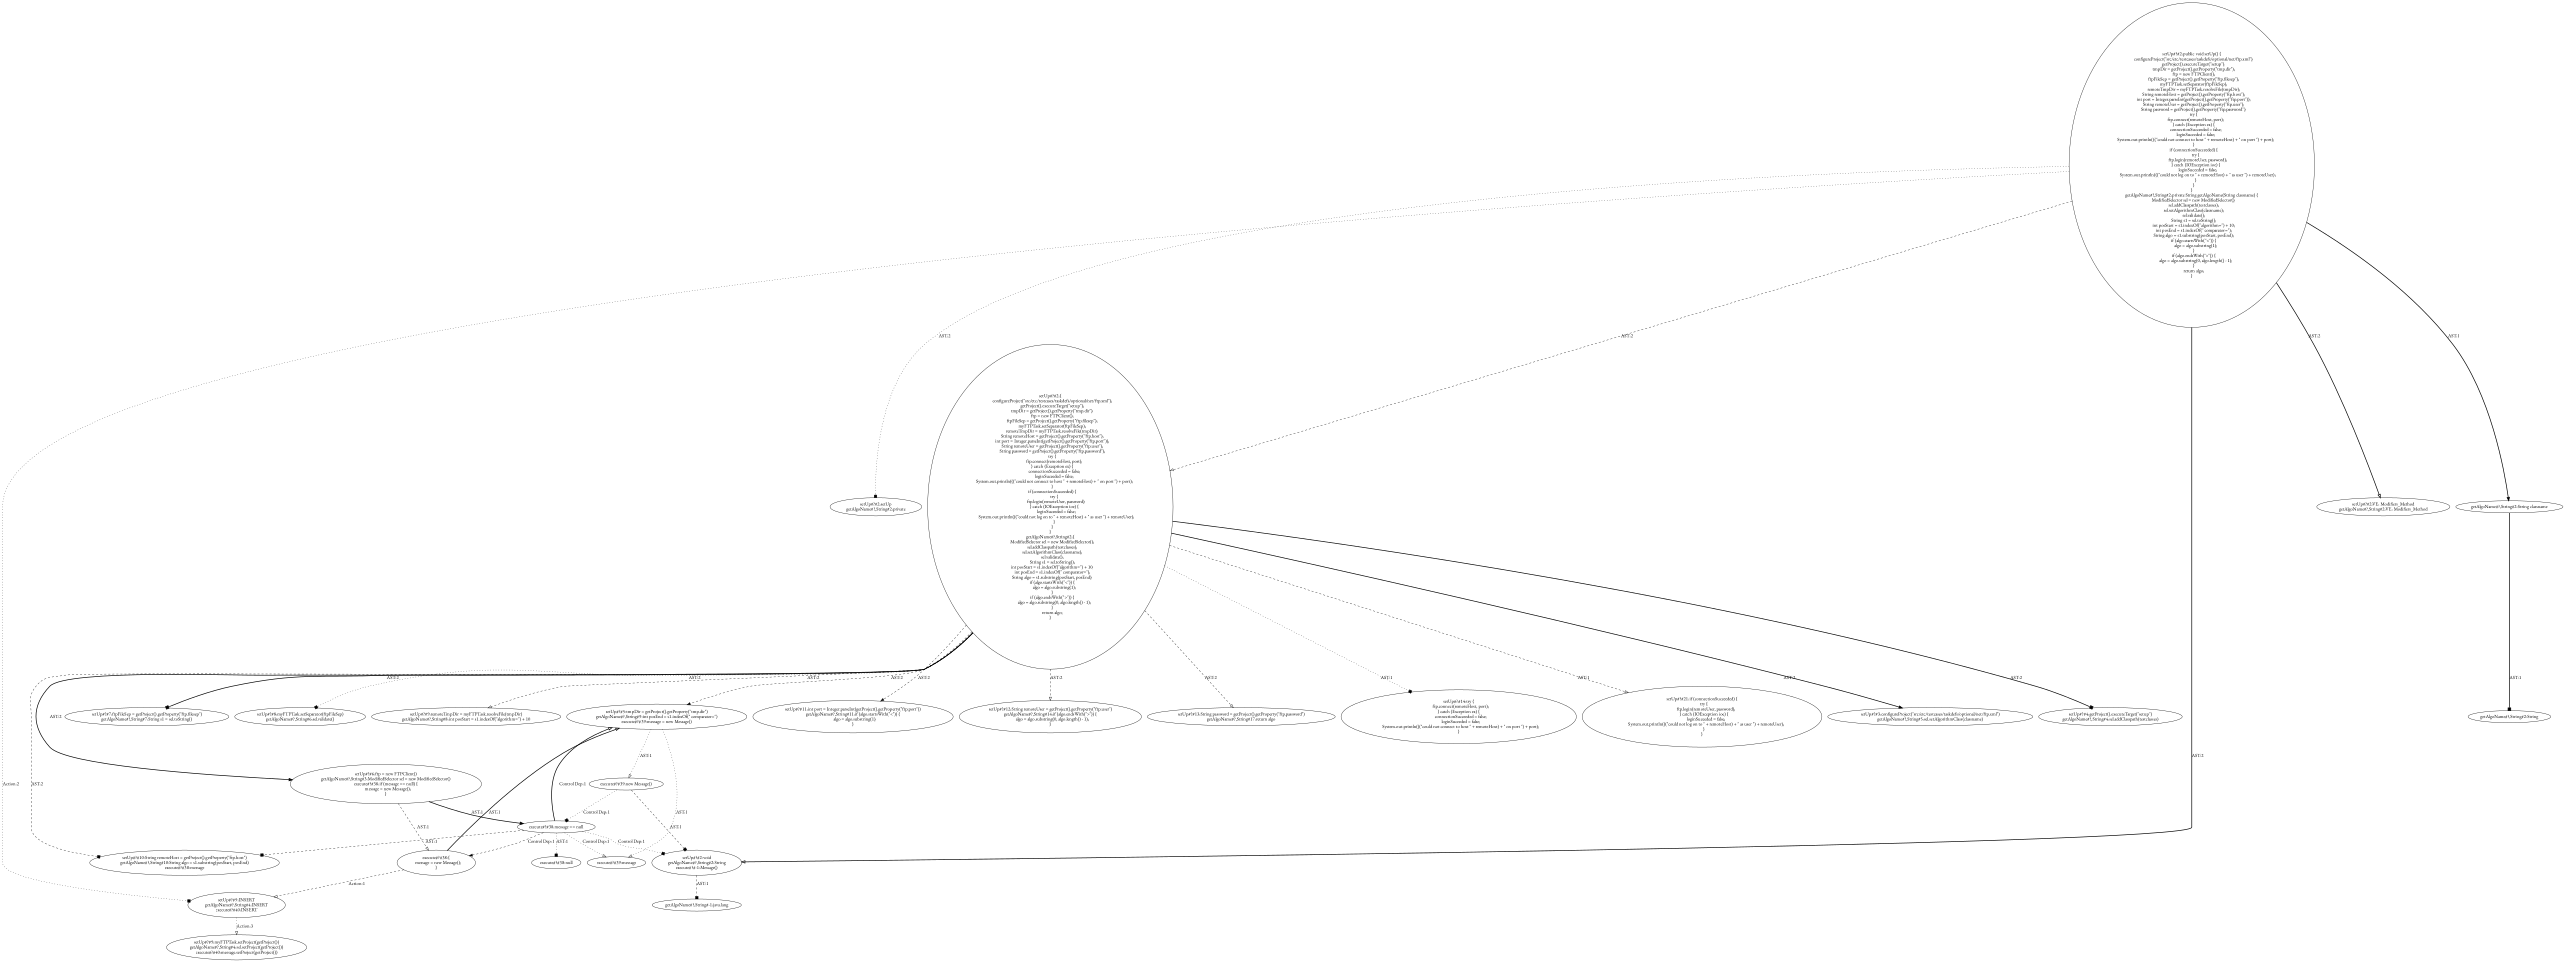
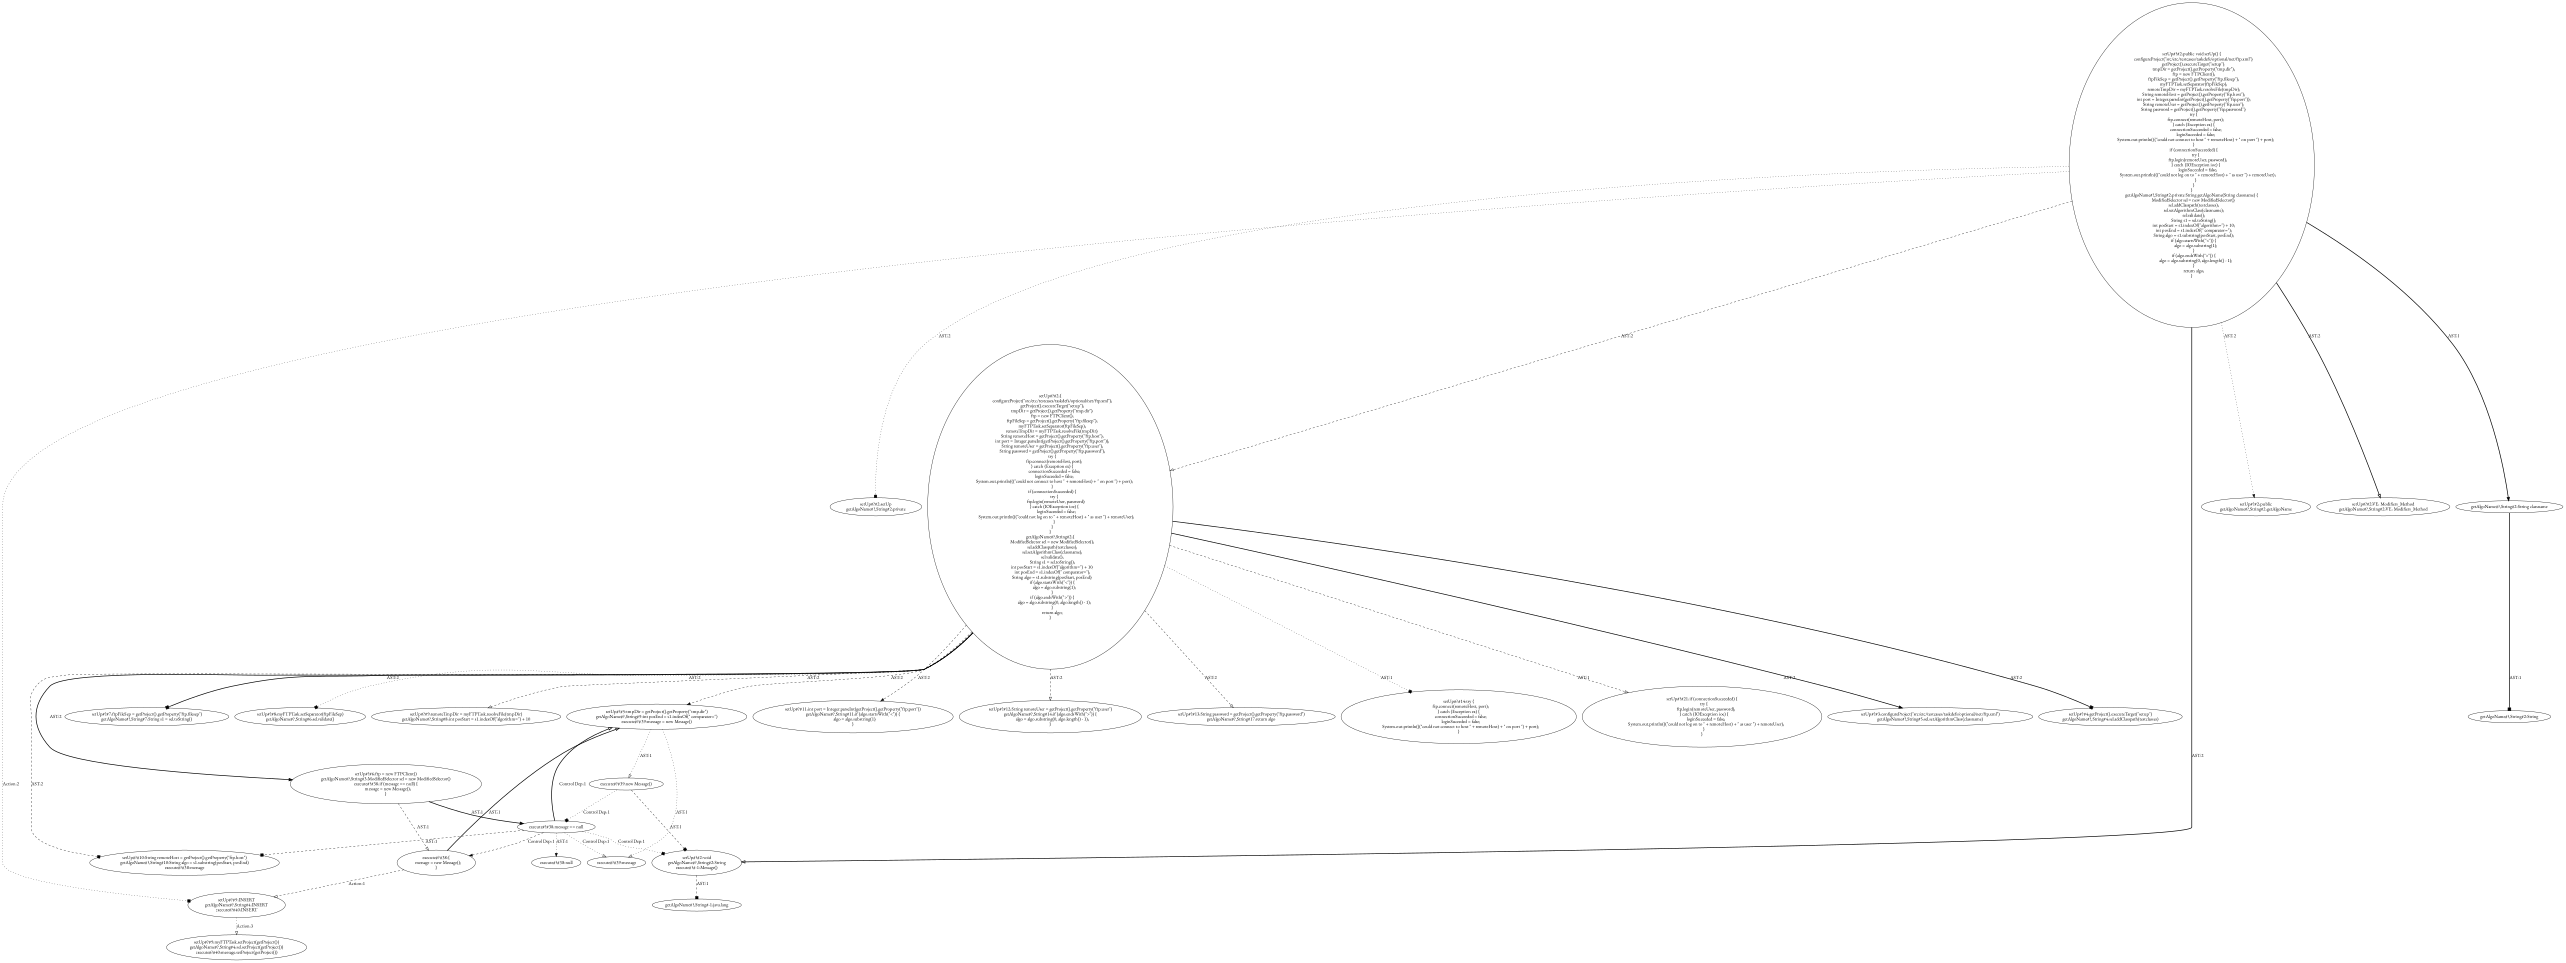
none -> (2256, 507)
(556, 843) -> (556, 843)
